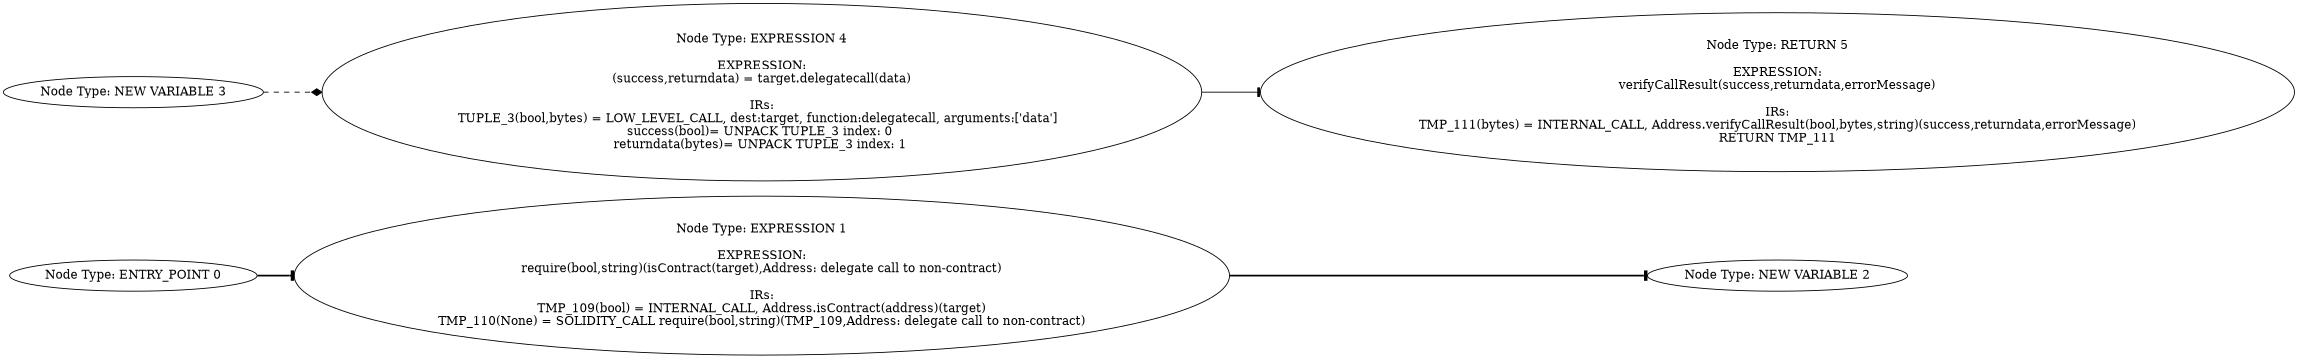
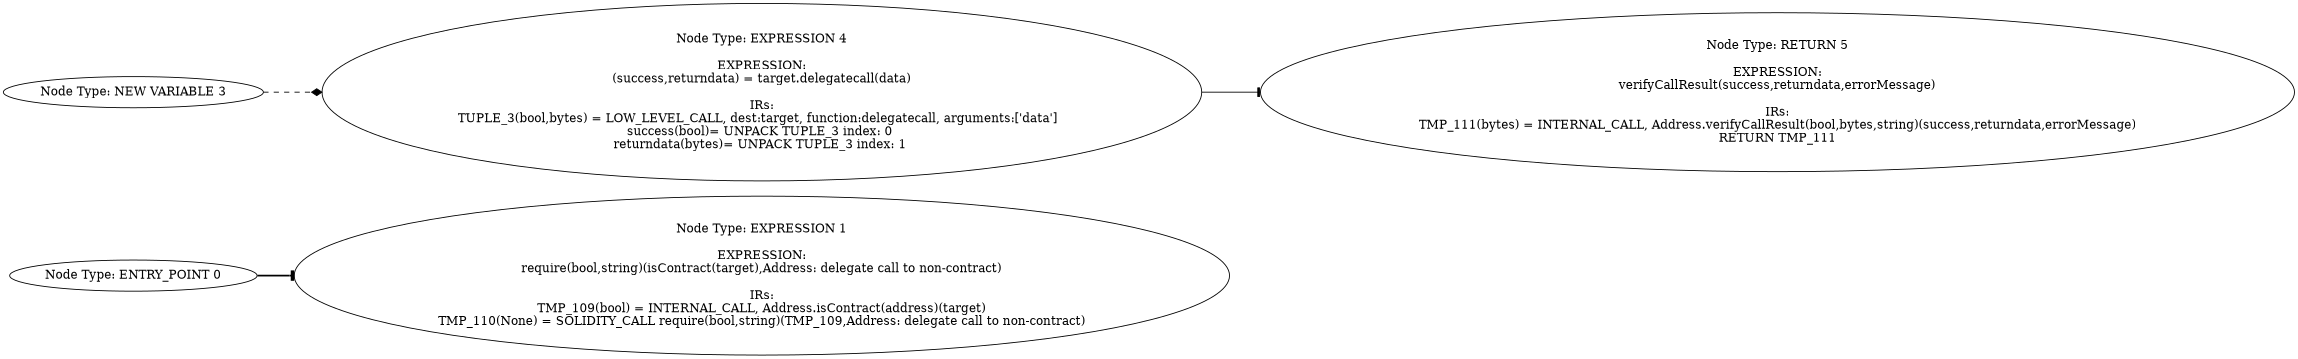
(1777, 276) -> none
